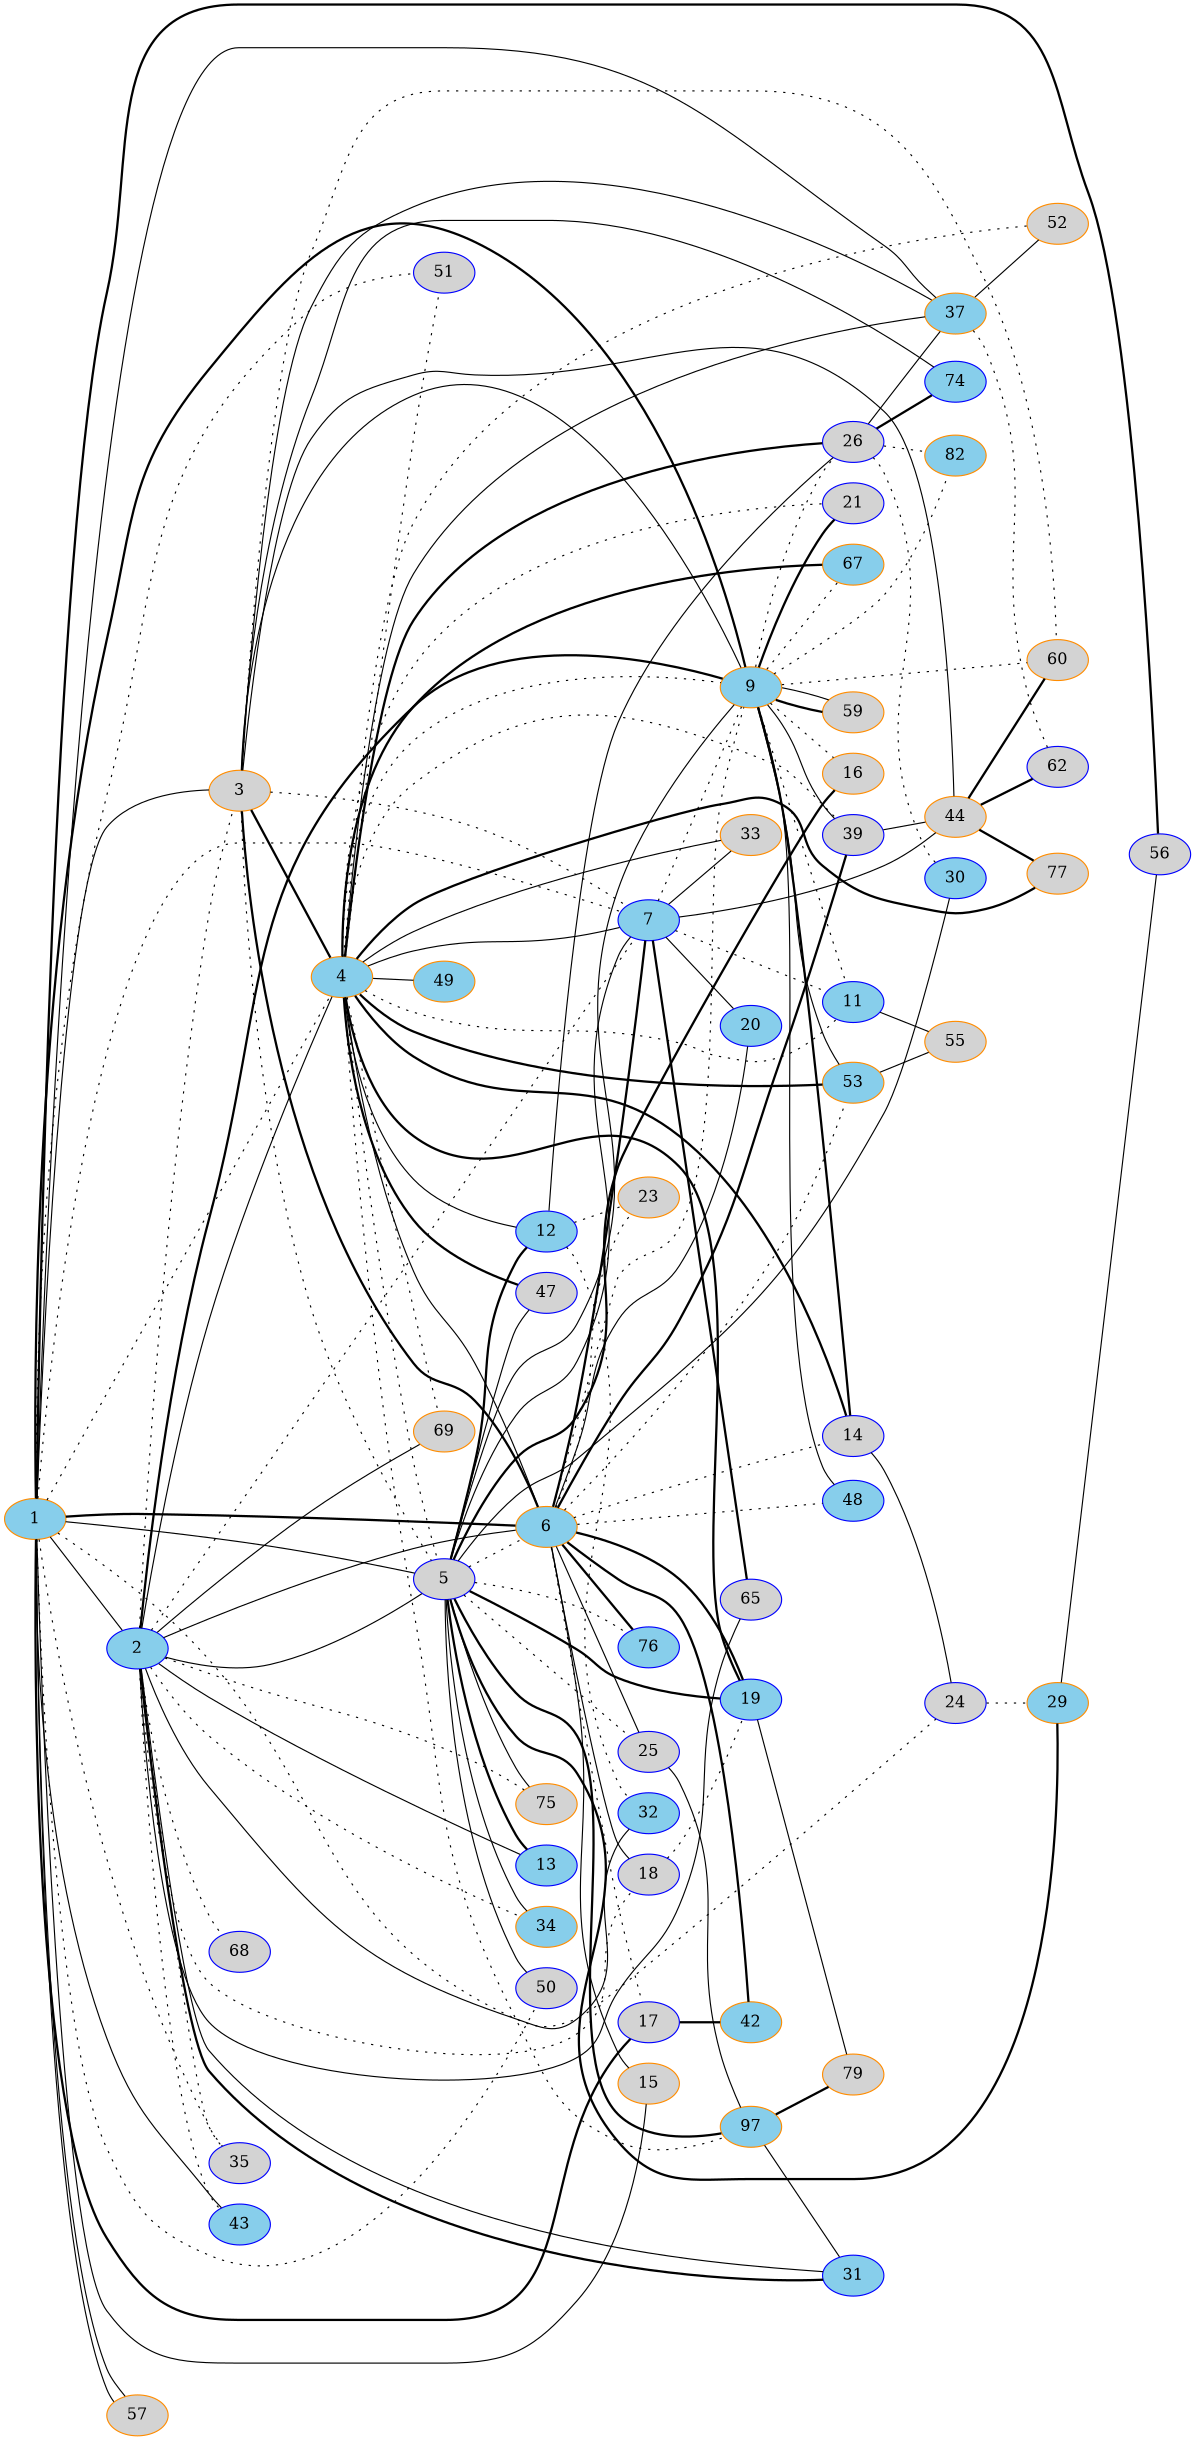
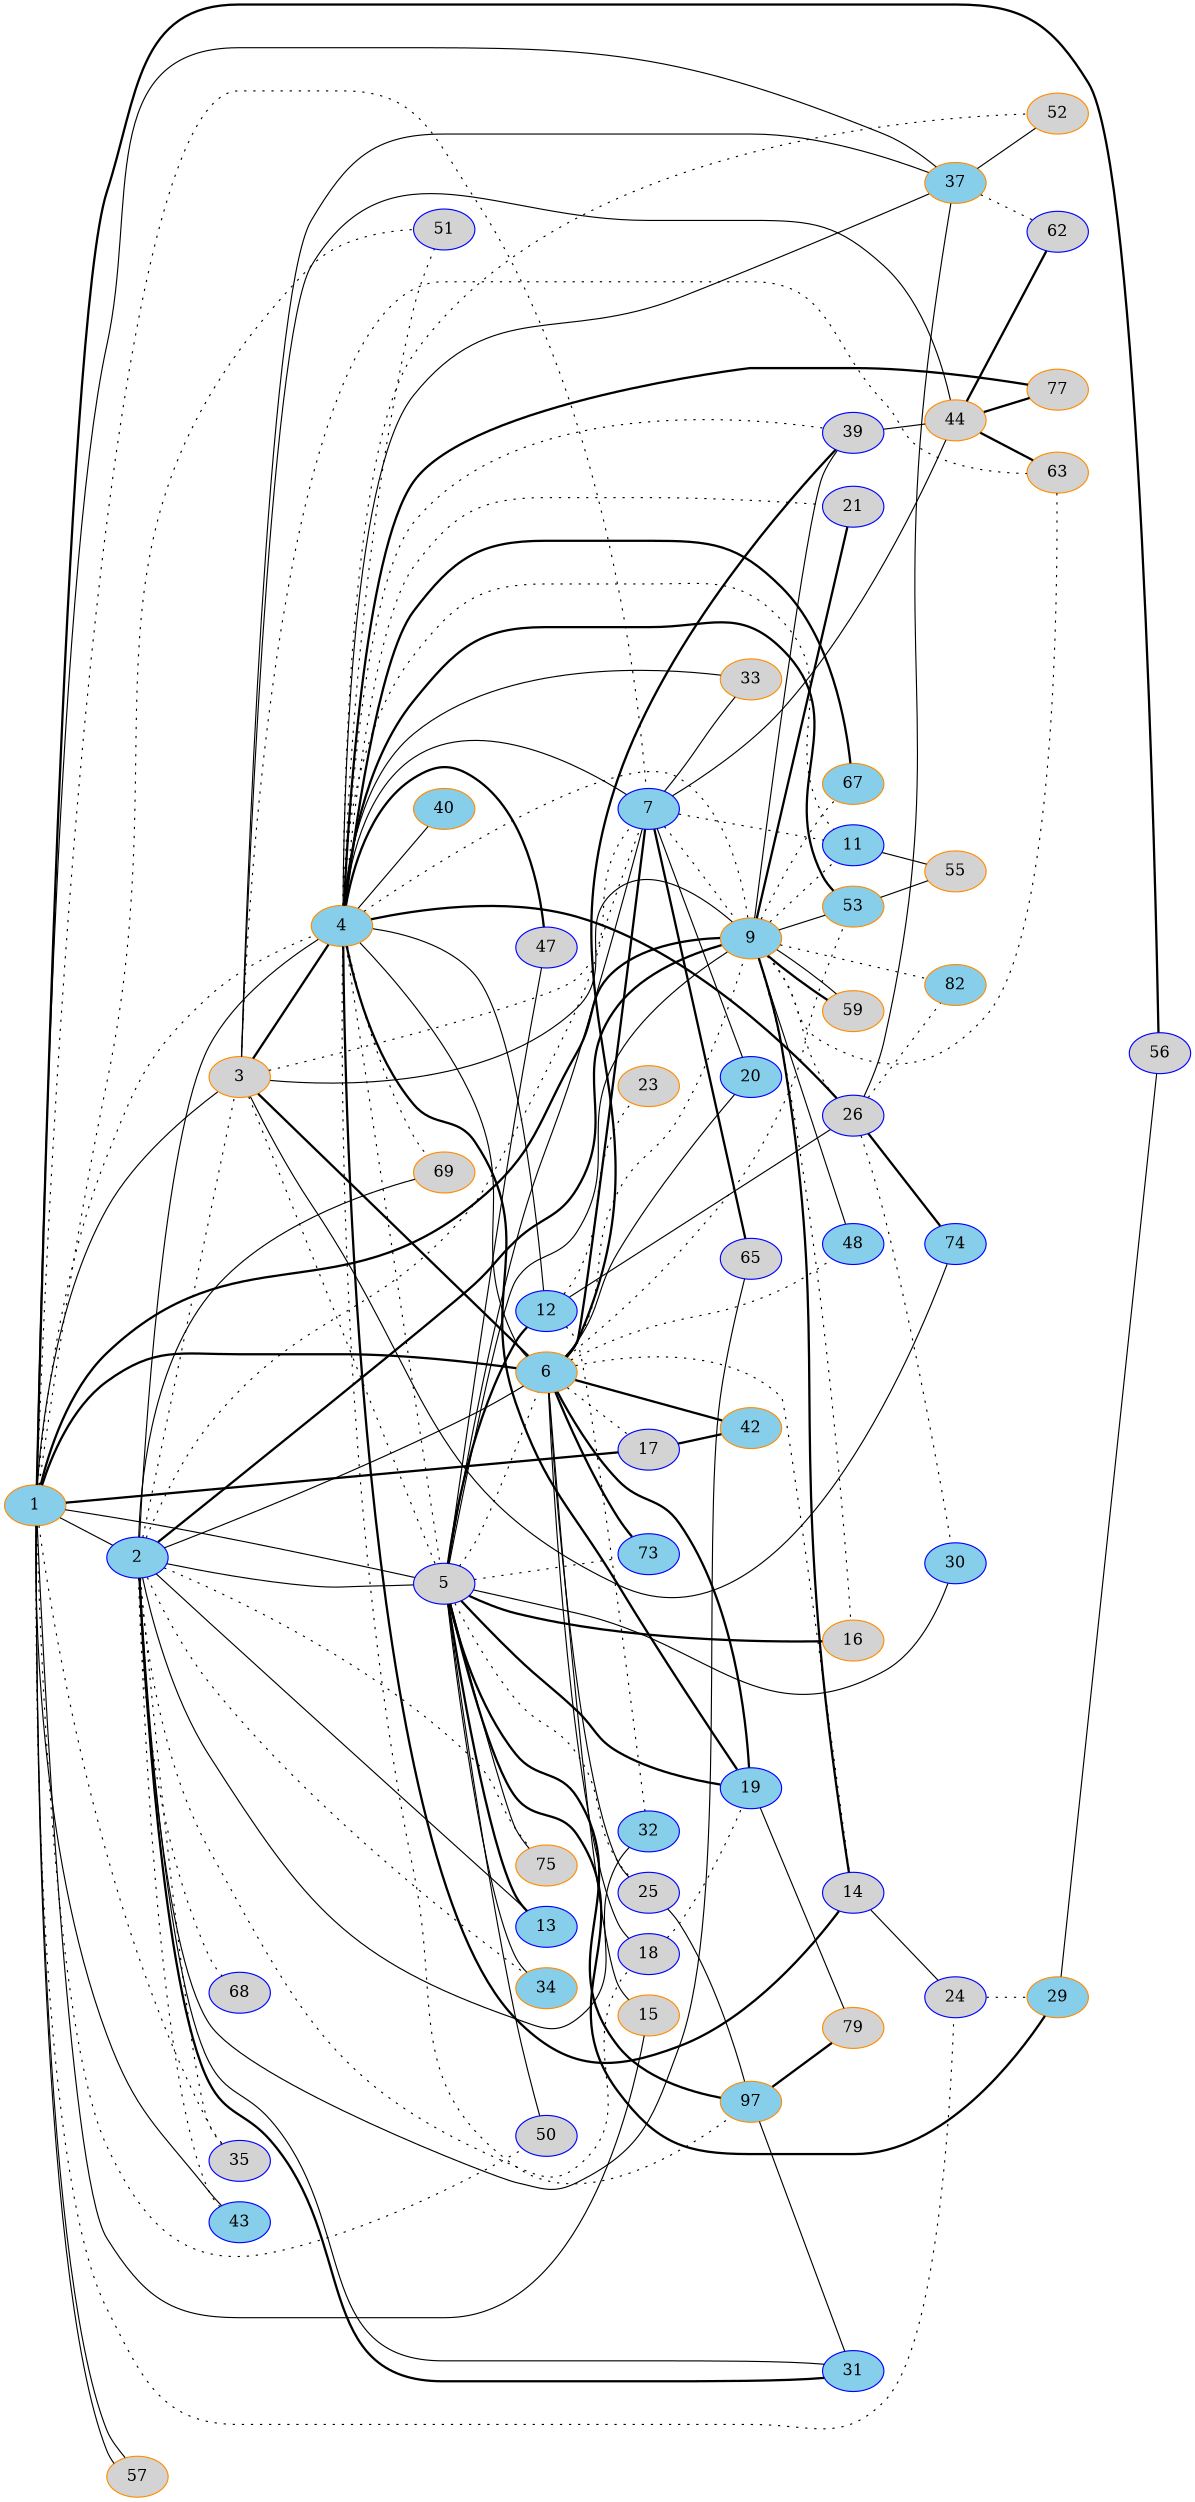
(1058, 660) -> (1058, 473)
(444, 982) -> (444, 809)
(591, 1359) -> none
(649, 1647) -> (649, 1554)
